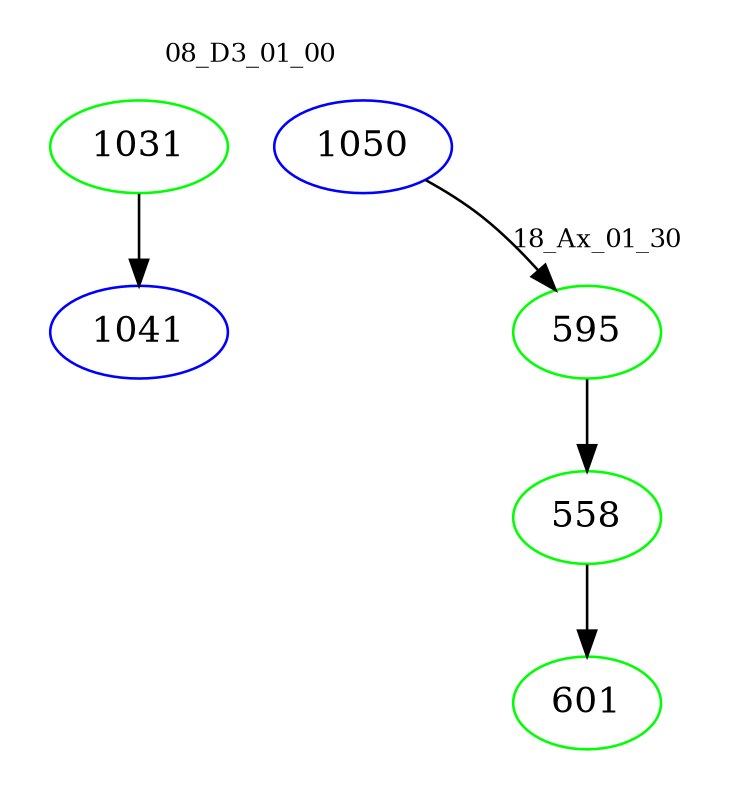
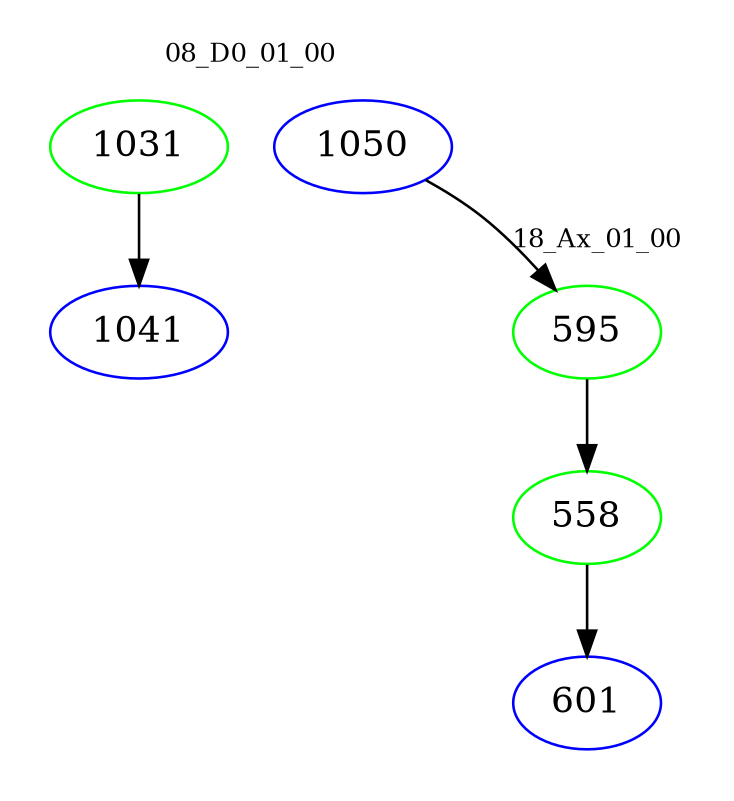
(251, 55) -> (251, 55)
(597, 241) -> (597, 241)
(587, 703) -> (587, 703)
